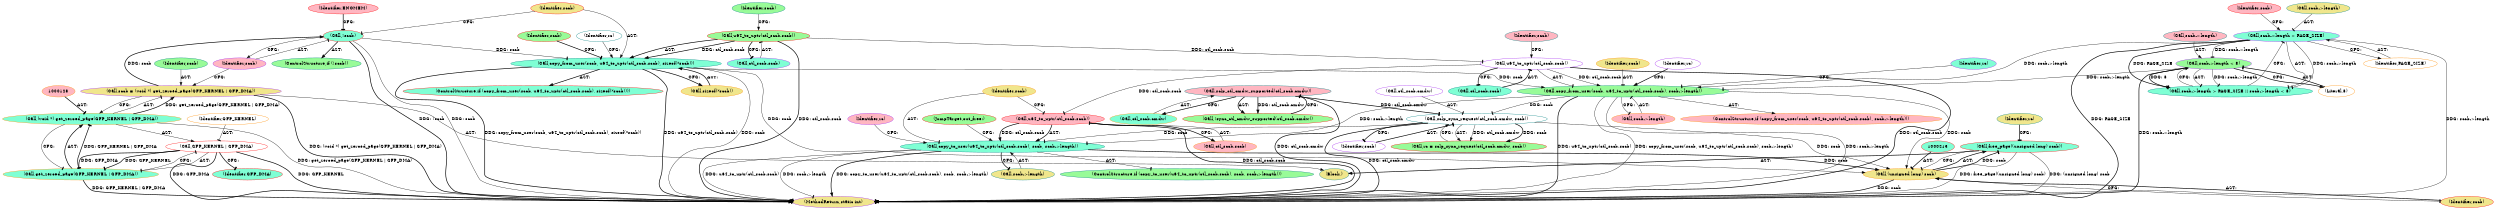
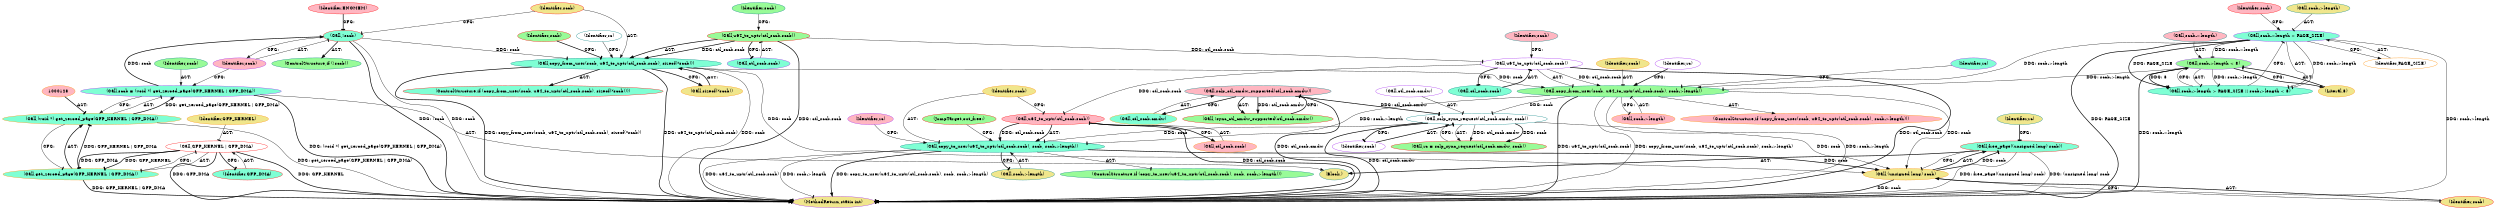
(181, 91) -> (181, 91)
(2336, 91) -> (2336, 91)
(228, 119) -> (228, 119)
(154, 133) -> (242, 160)
(1938, 147) -> none
